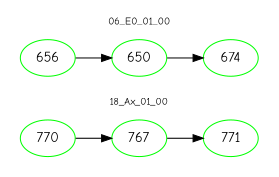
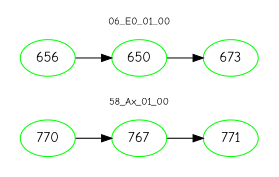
(231, 58) -> (231, 58)
(139, 102) -> (139, 102)
